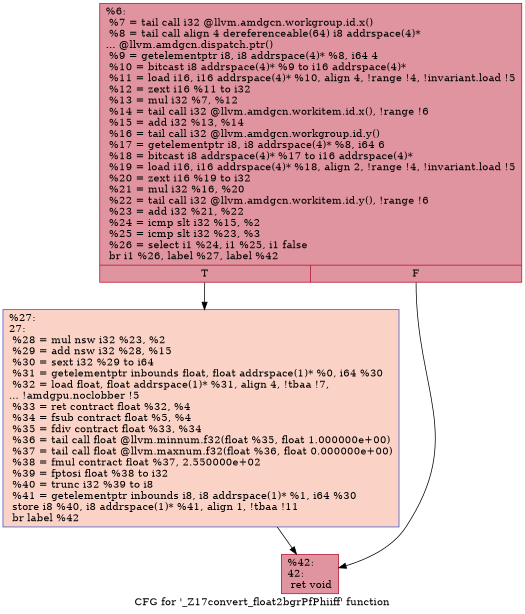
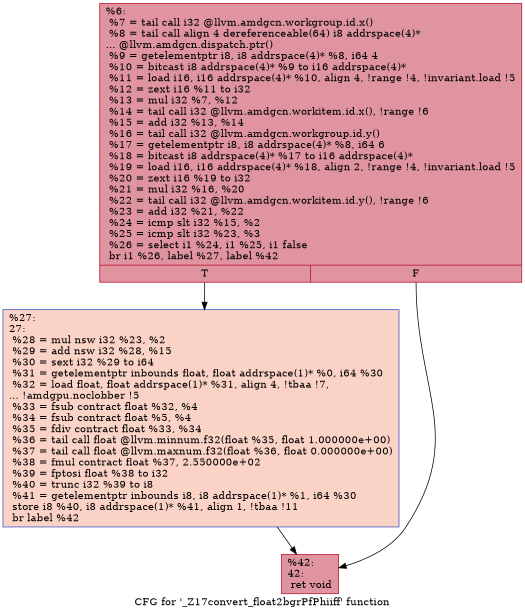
(100, 407) -> (104, 407)
